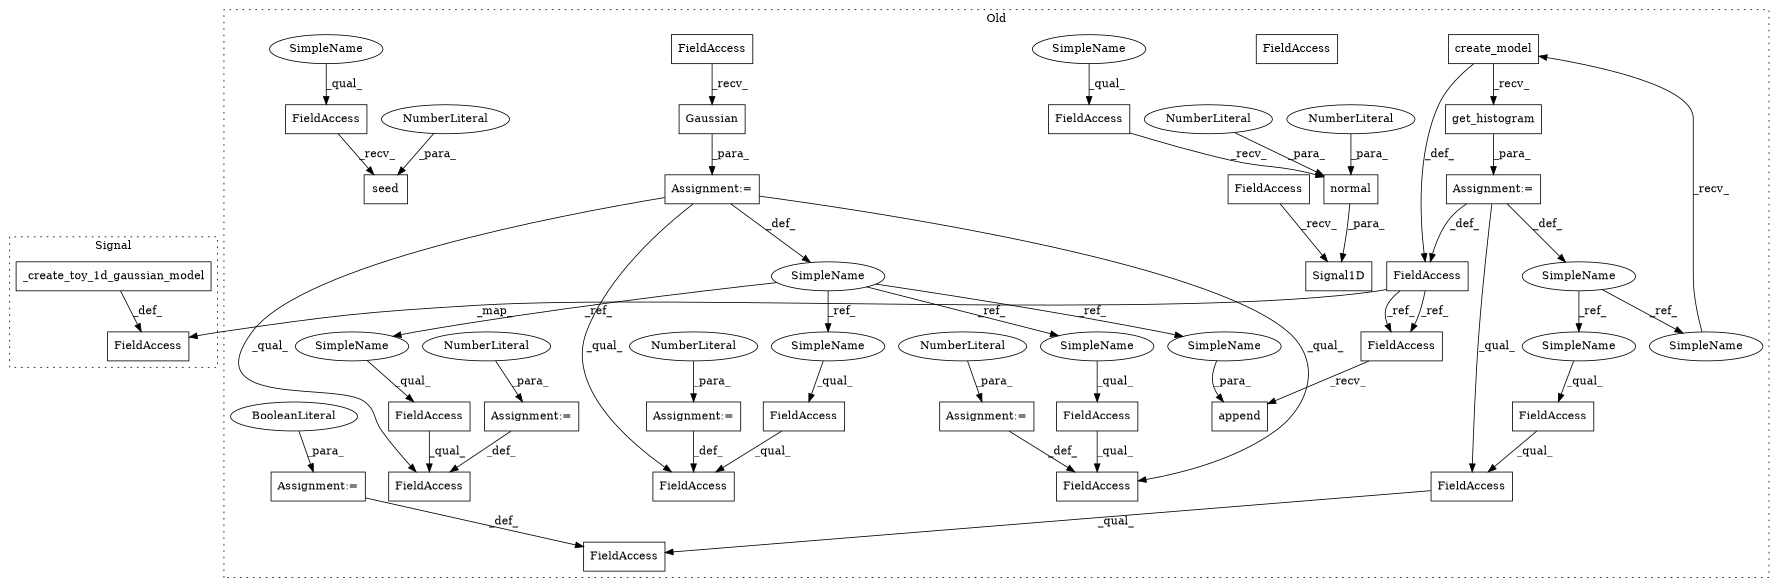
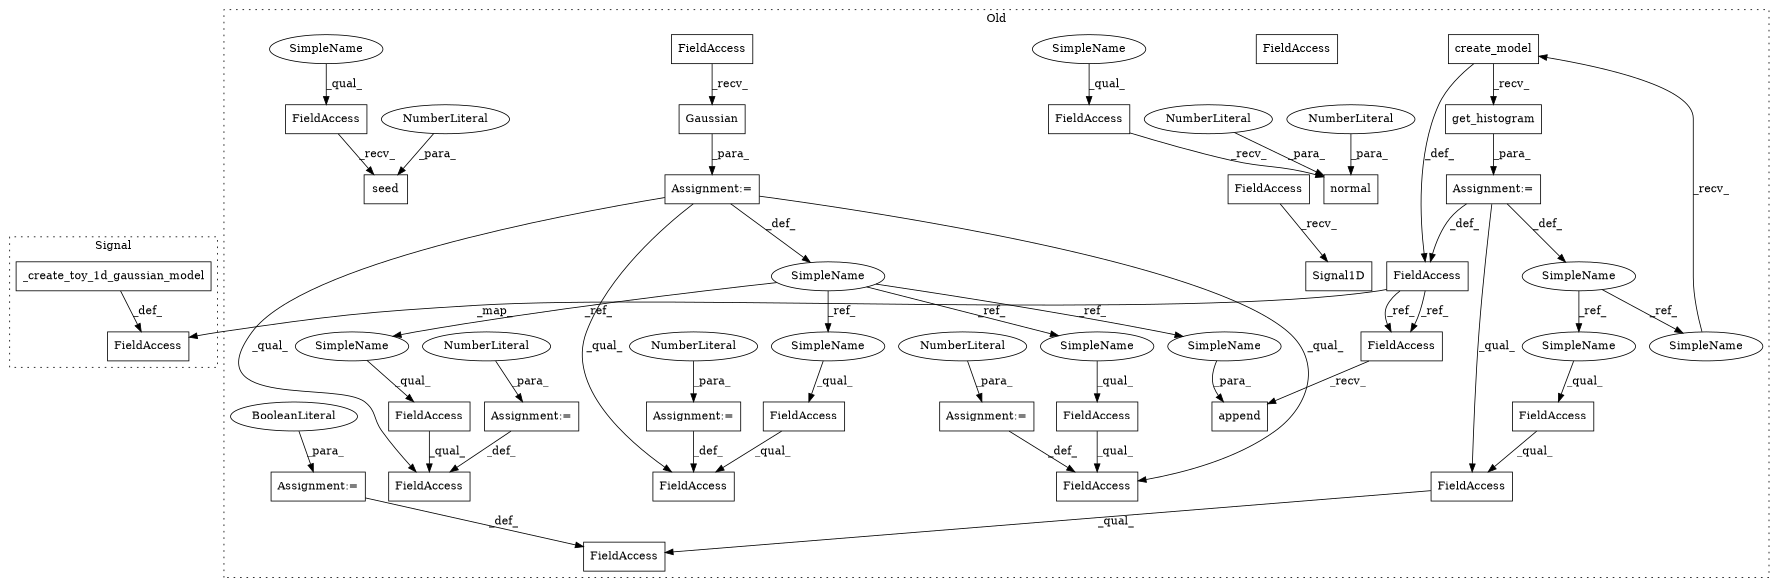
(1347, 229) -> none
